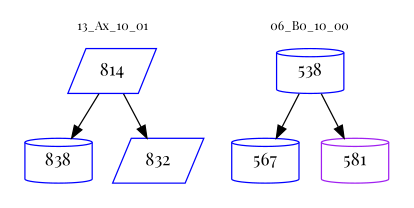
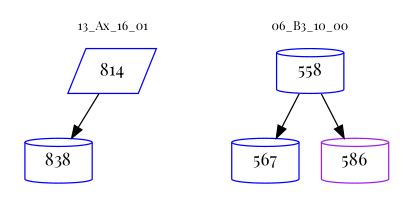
(113, 27) -> (113, 27)
(310, 27) -> (310, 27)
(310, 71) -> (310, 71)
(158, 161) -> none
(355, 161) -> (355, 161)
